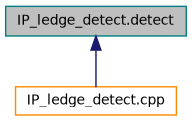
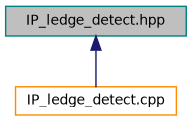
(96, 21) -> (96, 21)
